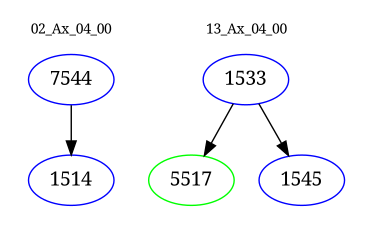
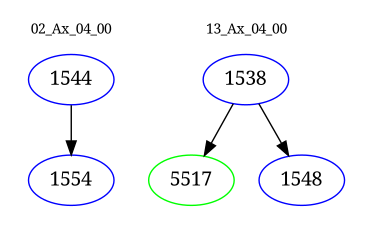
(71, 80) -> (71, 80)
(246, 80) -> (246, 80)
(71, 180) -> (71, 180)
(302, 180) -> (302, 180)
